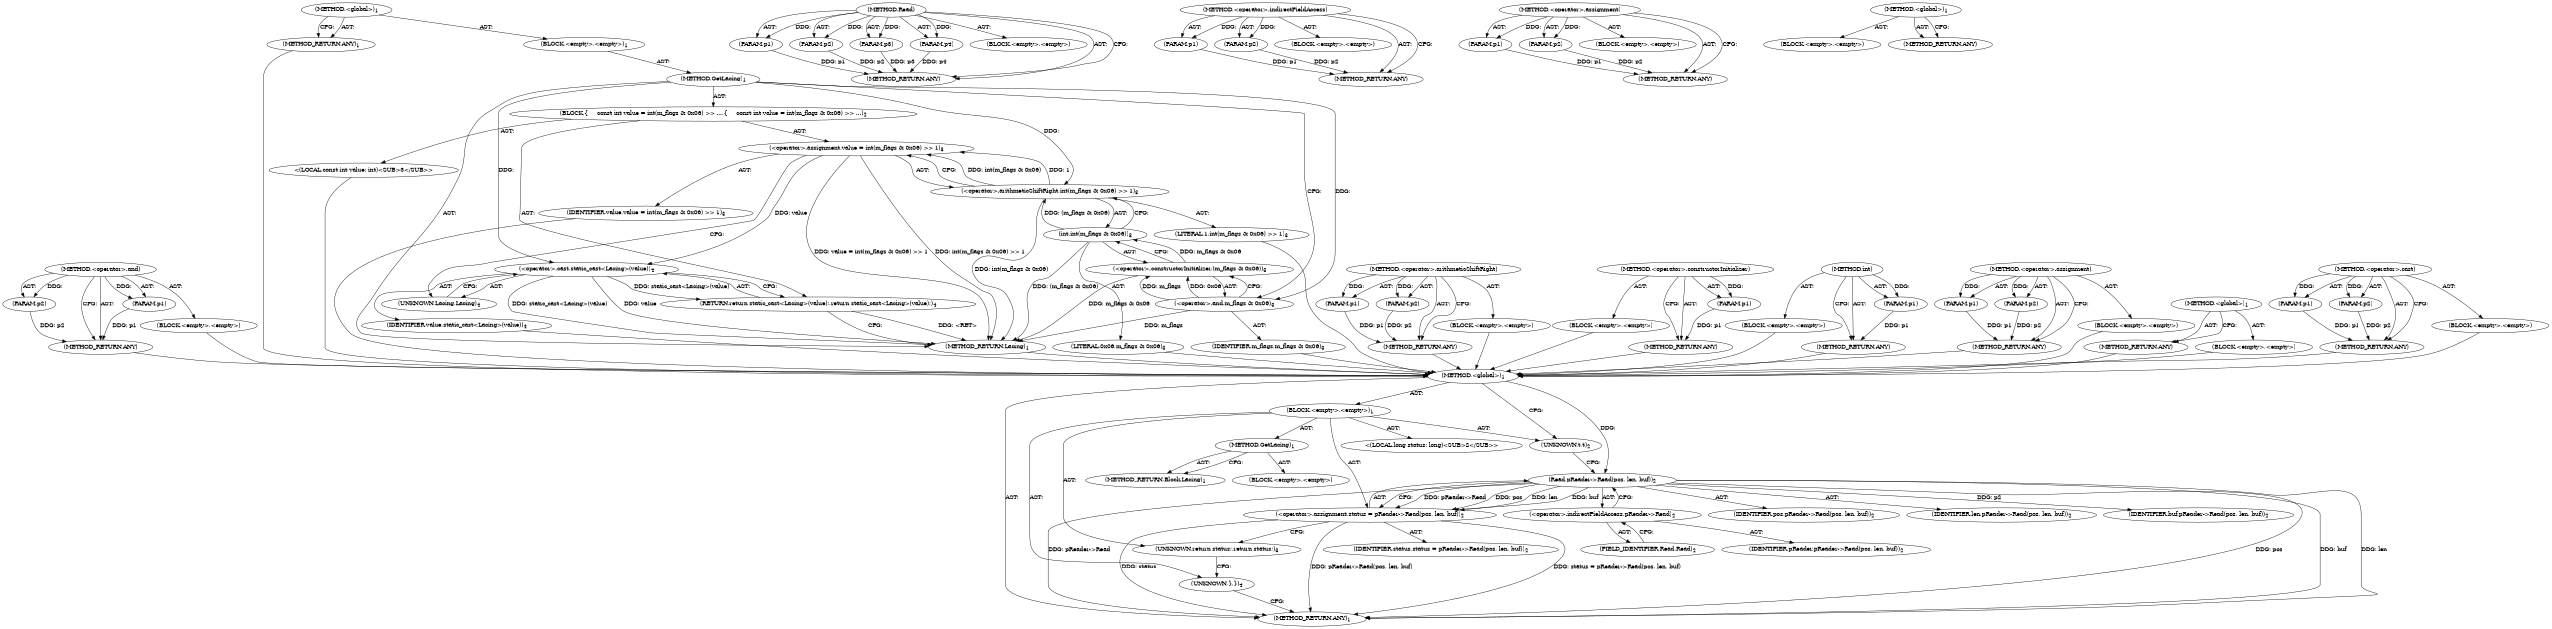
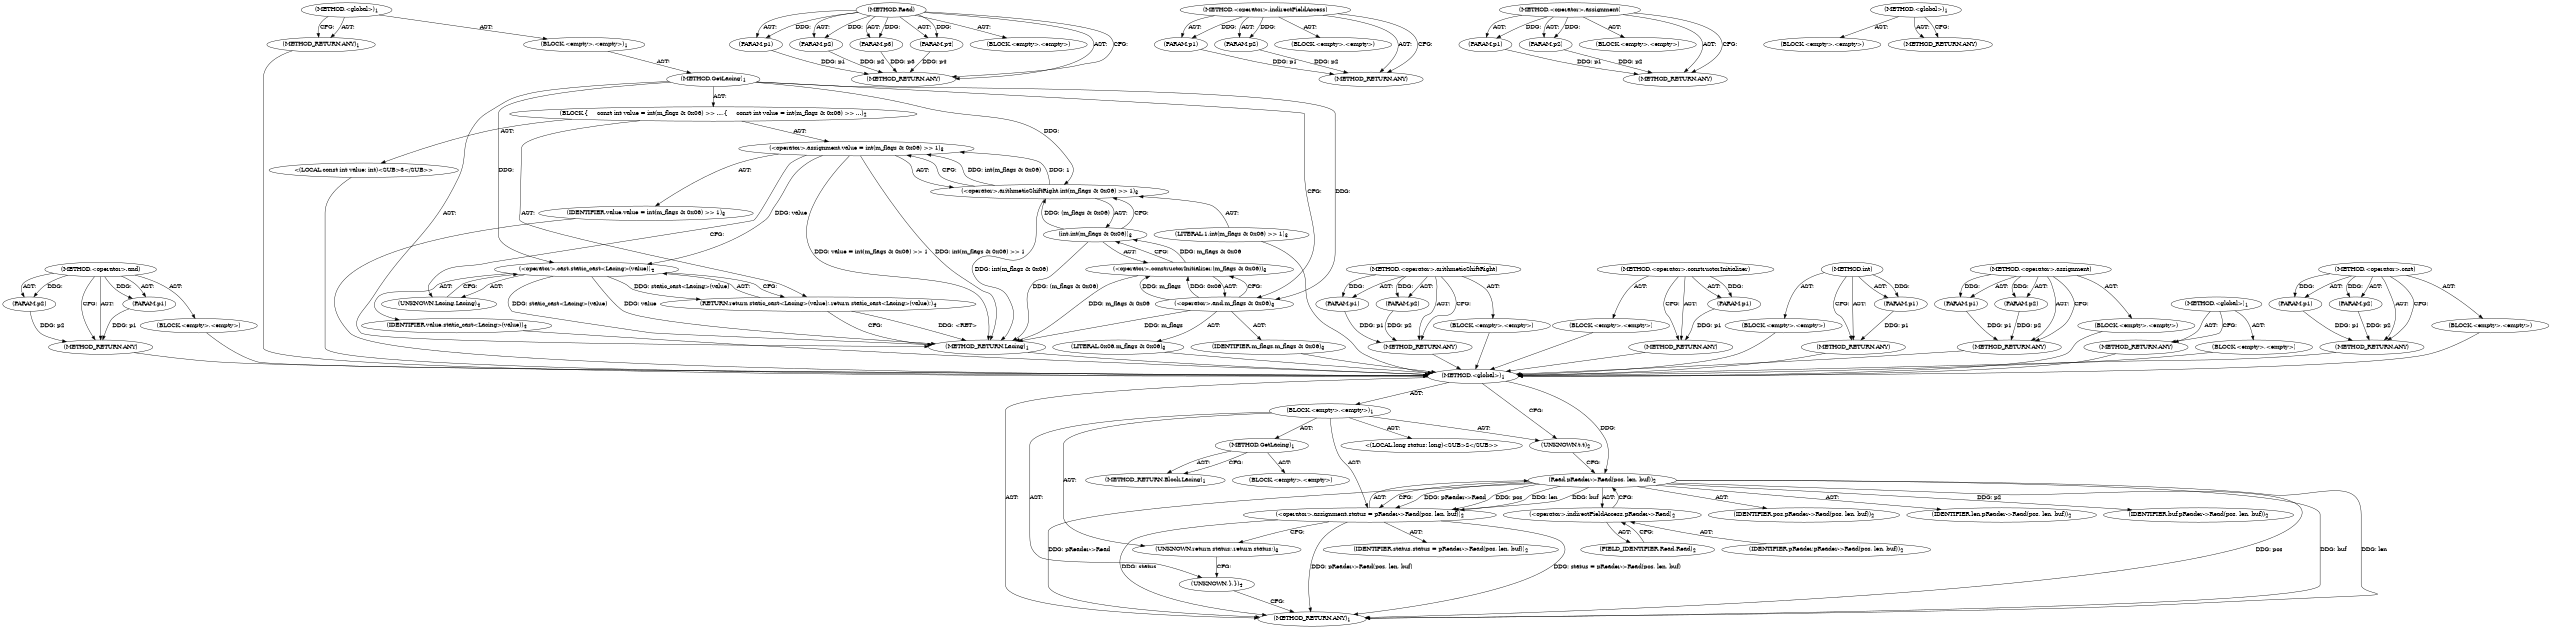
(1161, 208) -> (1192, 201)
(1102, 285) -> (1191, 330)
(1722, 530) -> (1700, 535)
